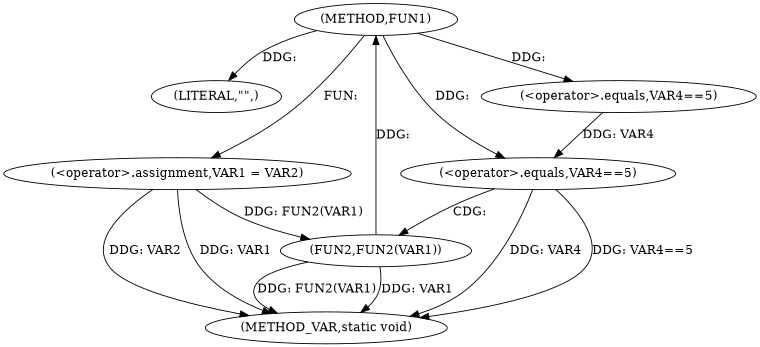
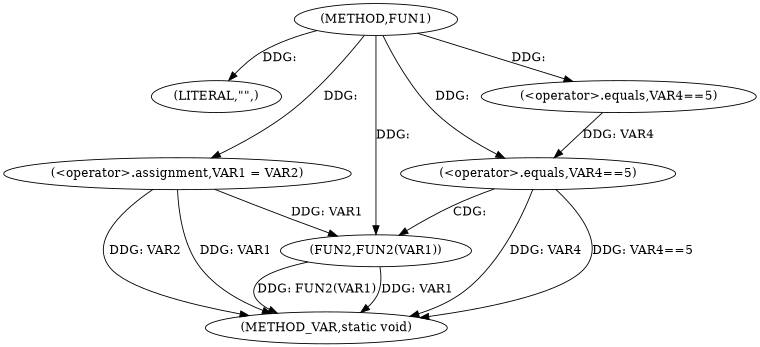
(343, 97) -> (343, 97)
(376, 140) -> (376, 131)
(304, 212) -> (327, 212)
